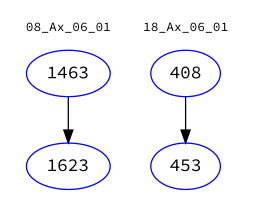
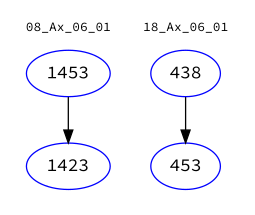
(68, 73) -> (68, 73)
(186, 73) -> (186, 73)
(68, 166) -> (68, 166)
